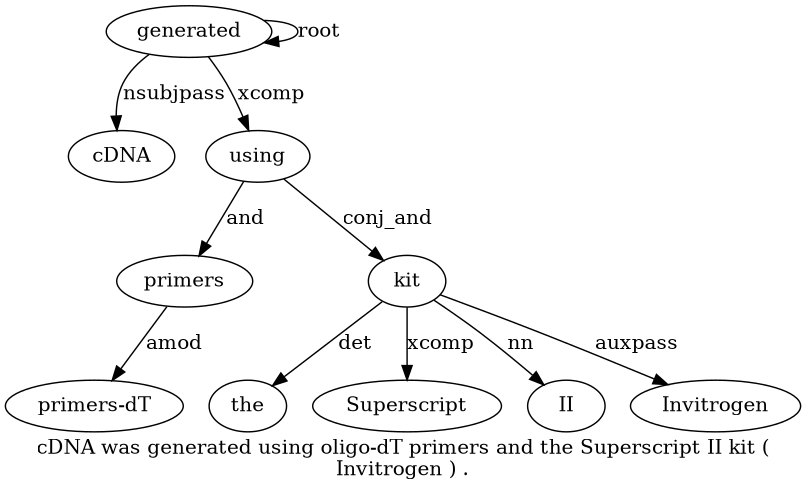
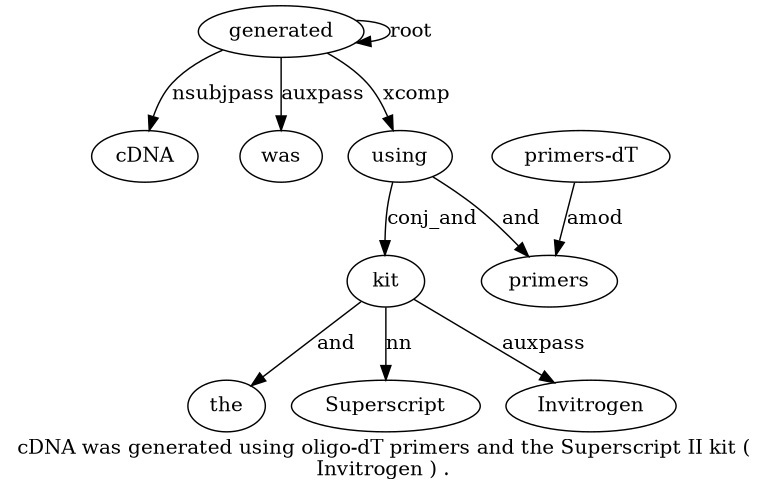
none -> (281, 156)
(144, 338) -> (567, 212)
(355, 344) -> (336, 344)
(441, 344) -> (399, 344)
(566, 406) -> none
